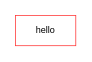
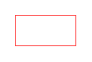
(45, 30) -> none
